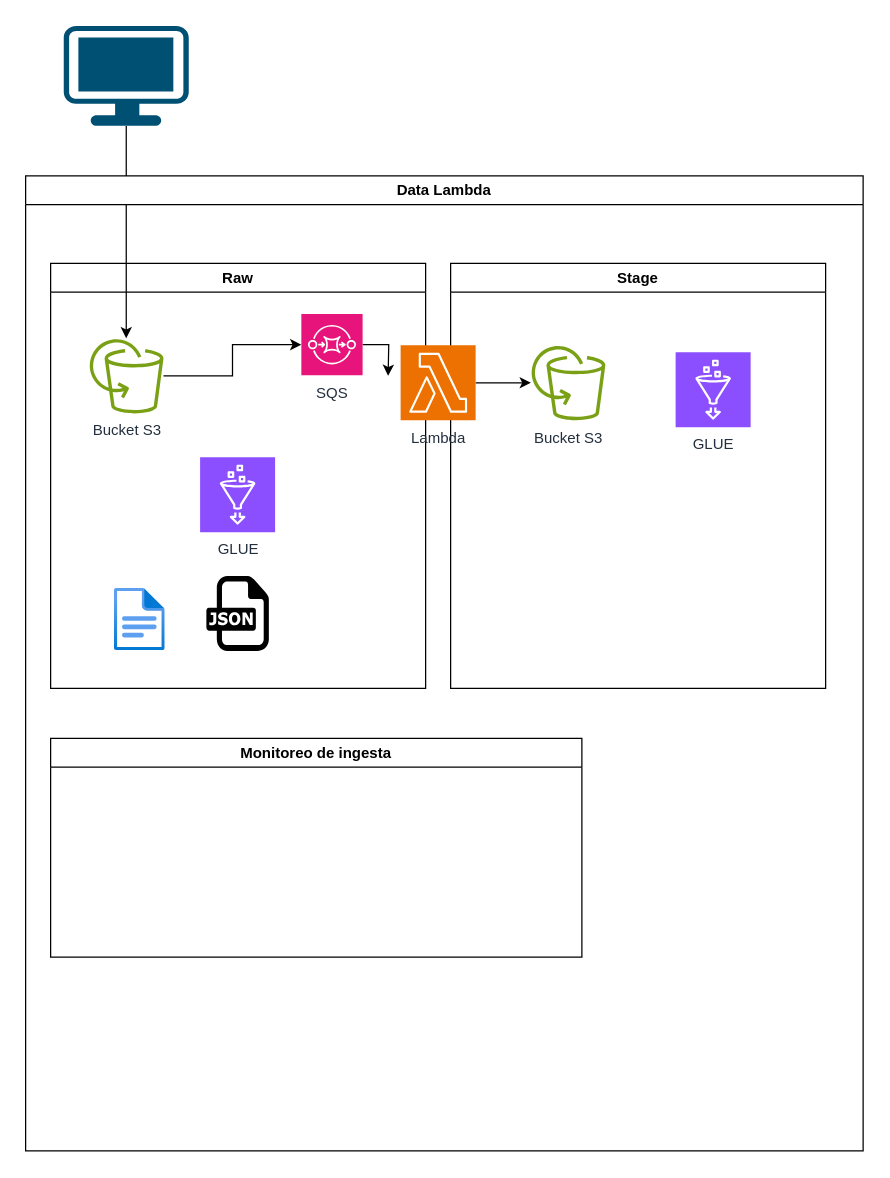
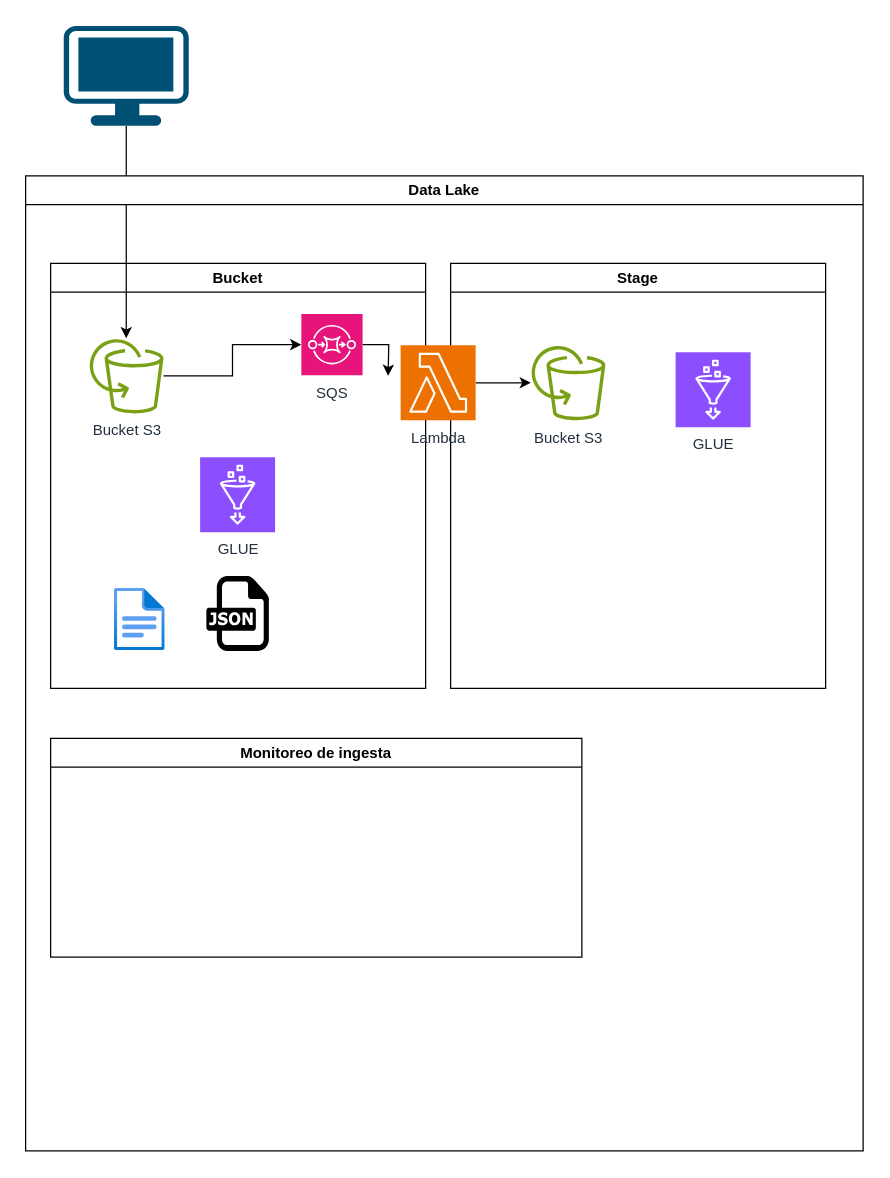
(444, 191) -> (444, 191)
(238, 278) -> (238, 278)
